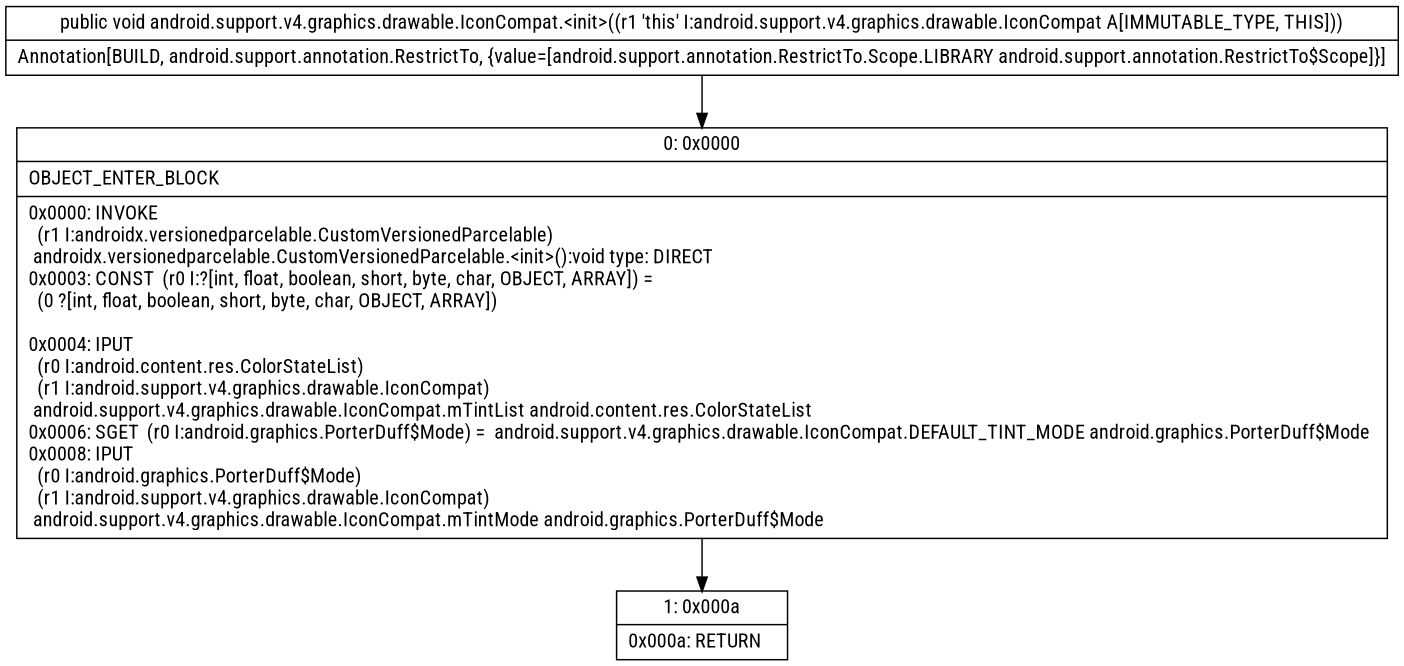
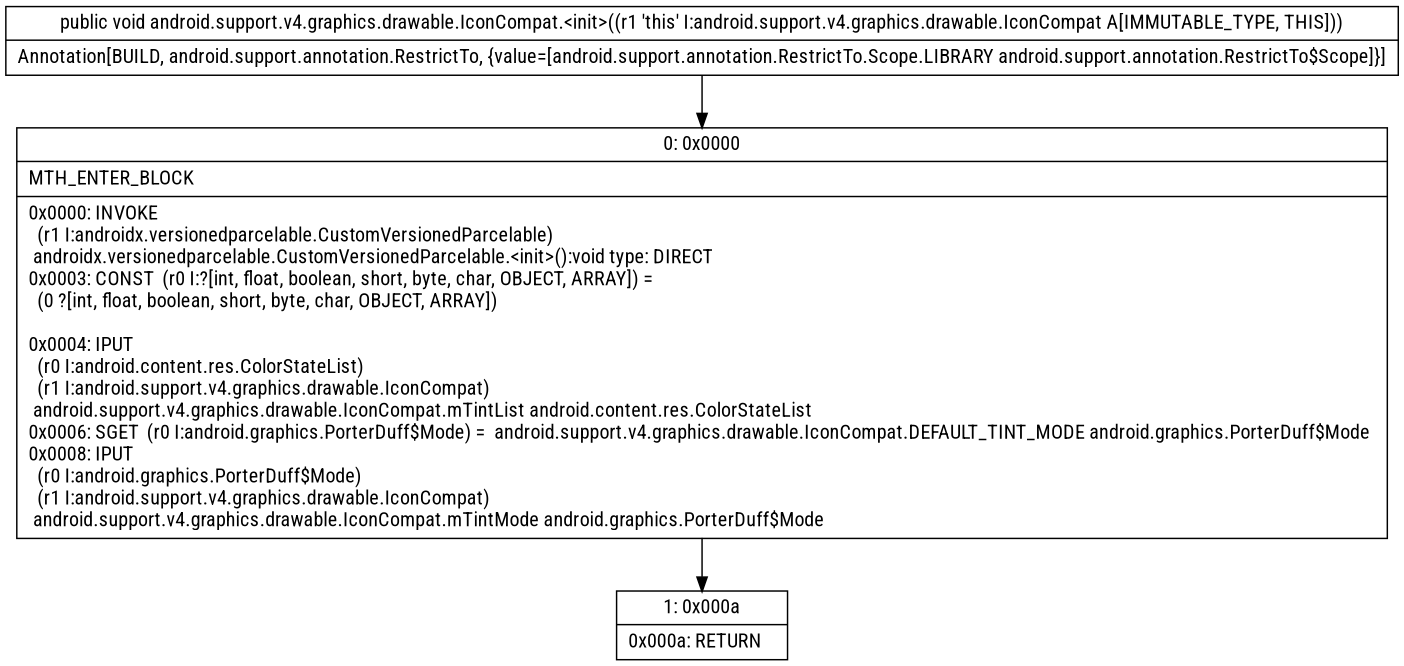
(124, 178) -> (112, 178)
